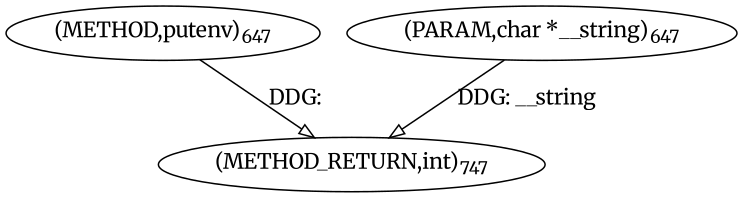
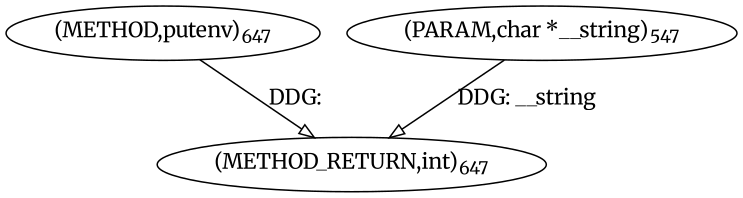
(665, 31) -> (665, 31)
(474, 162) -> (474, 162)
